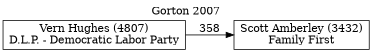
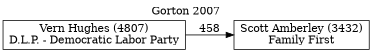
(210, 29) -> (210, 29)
